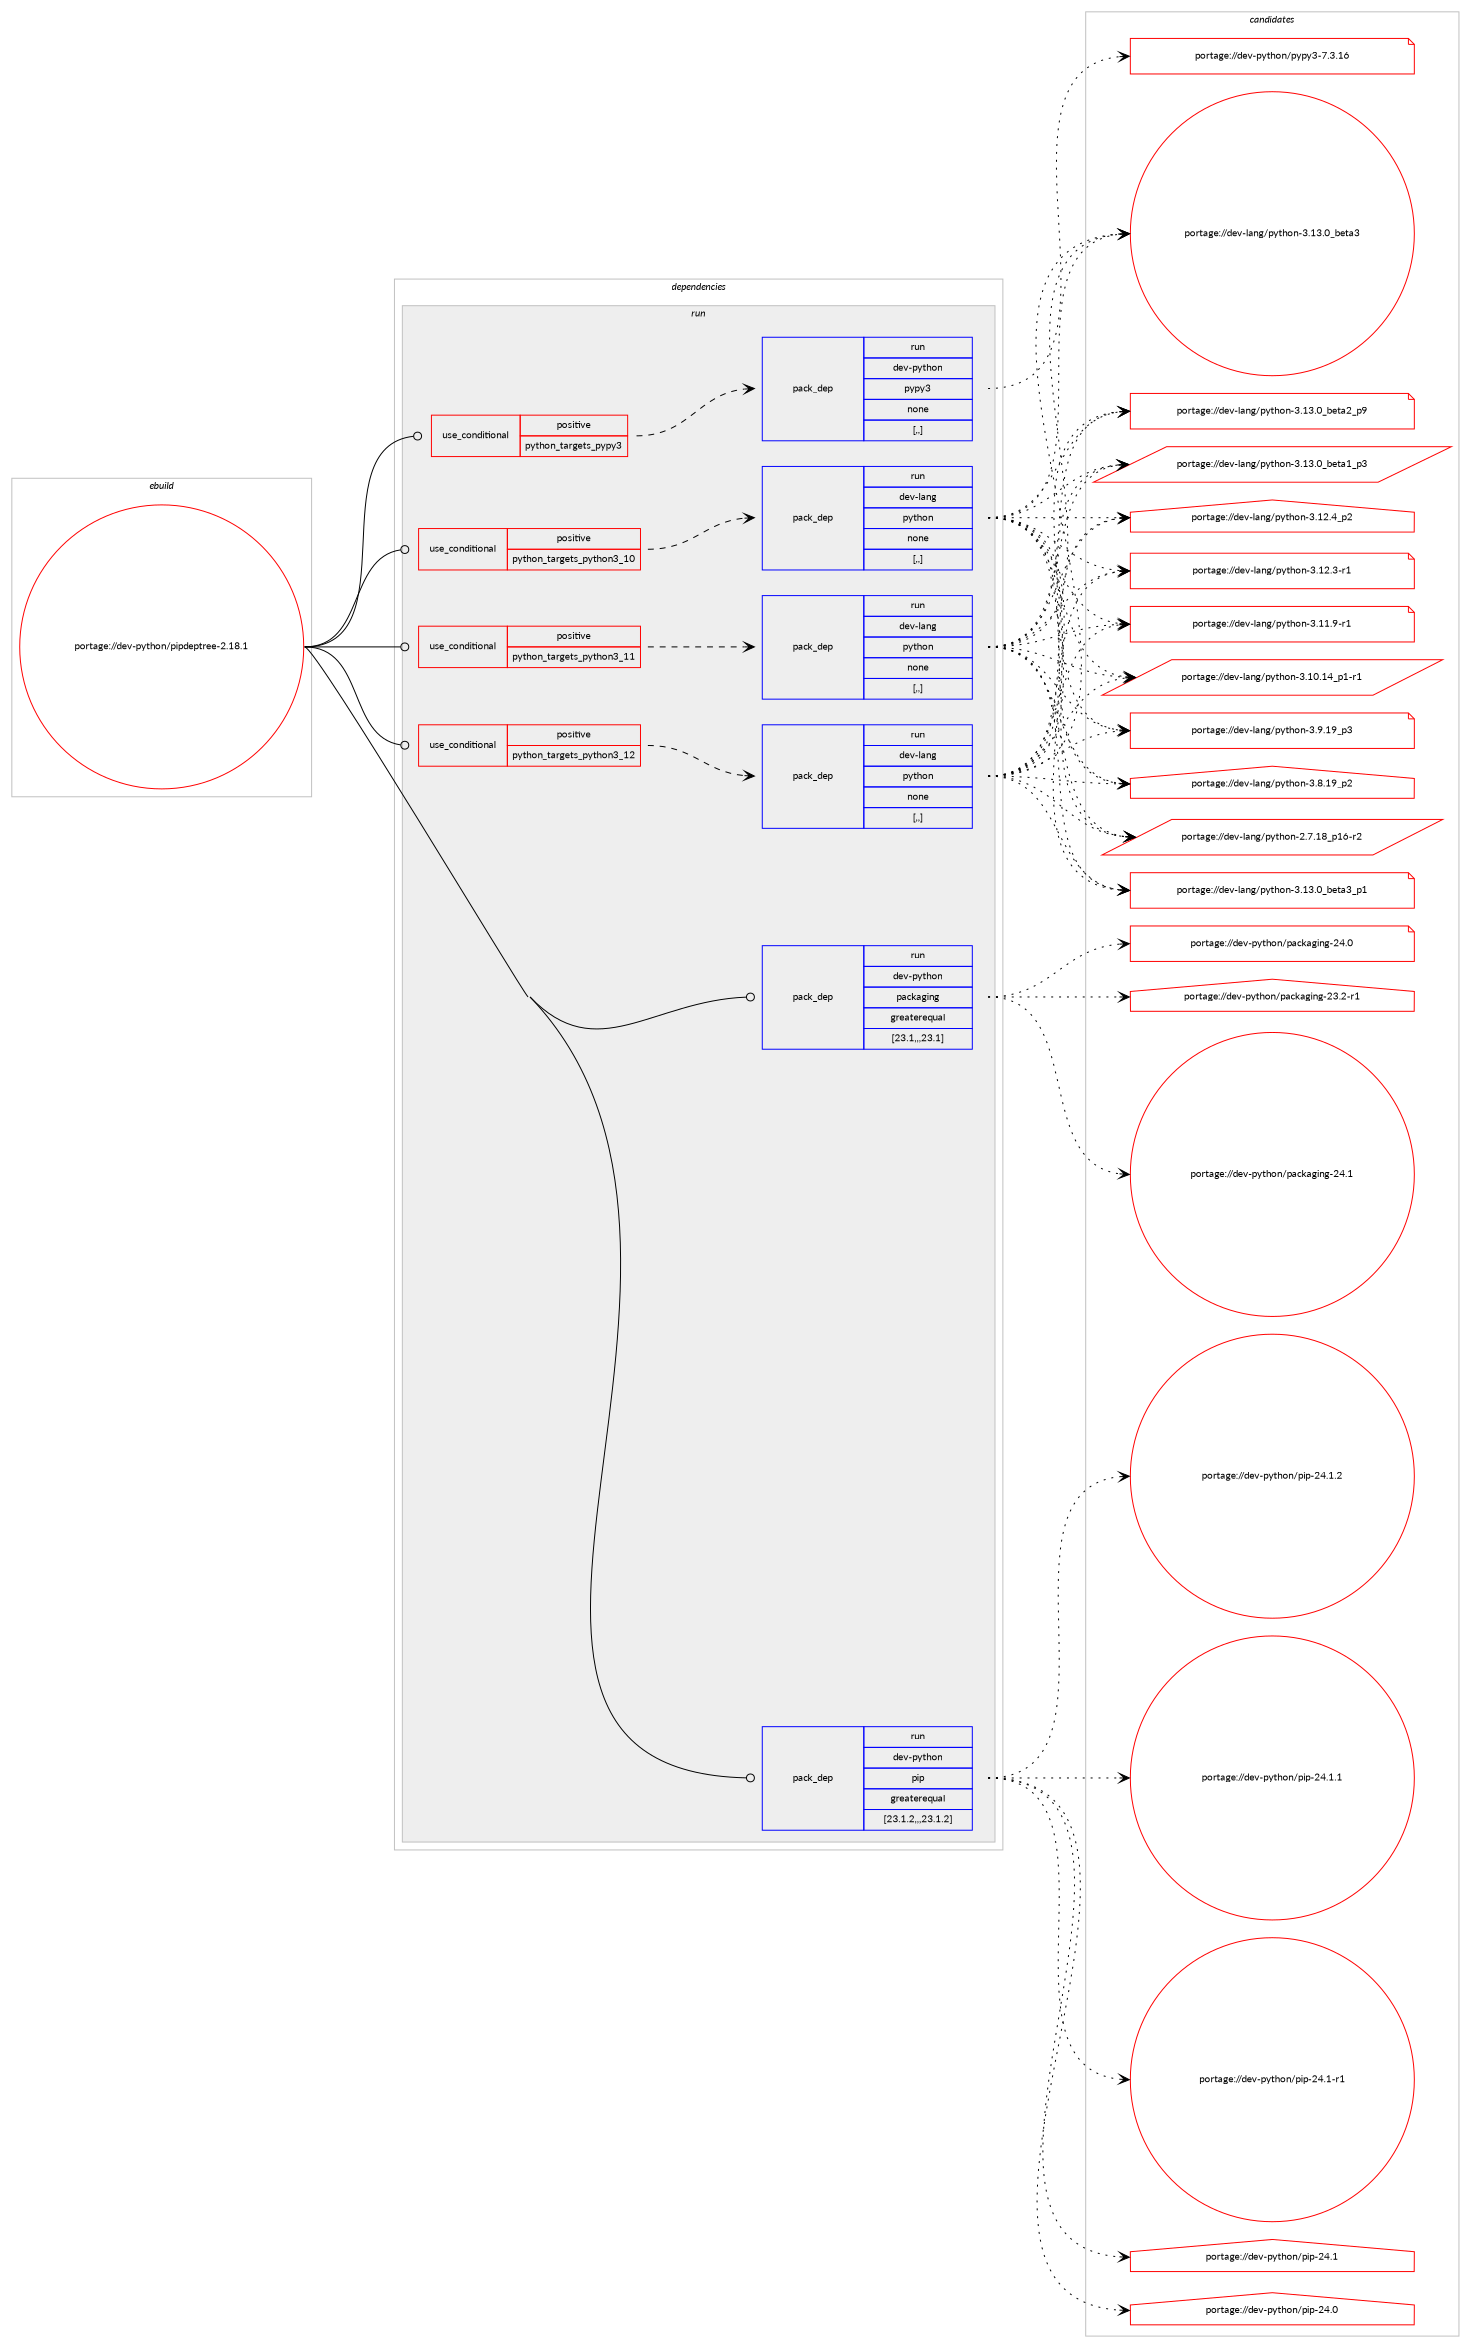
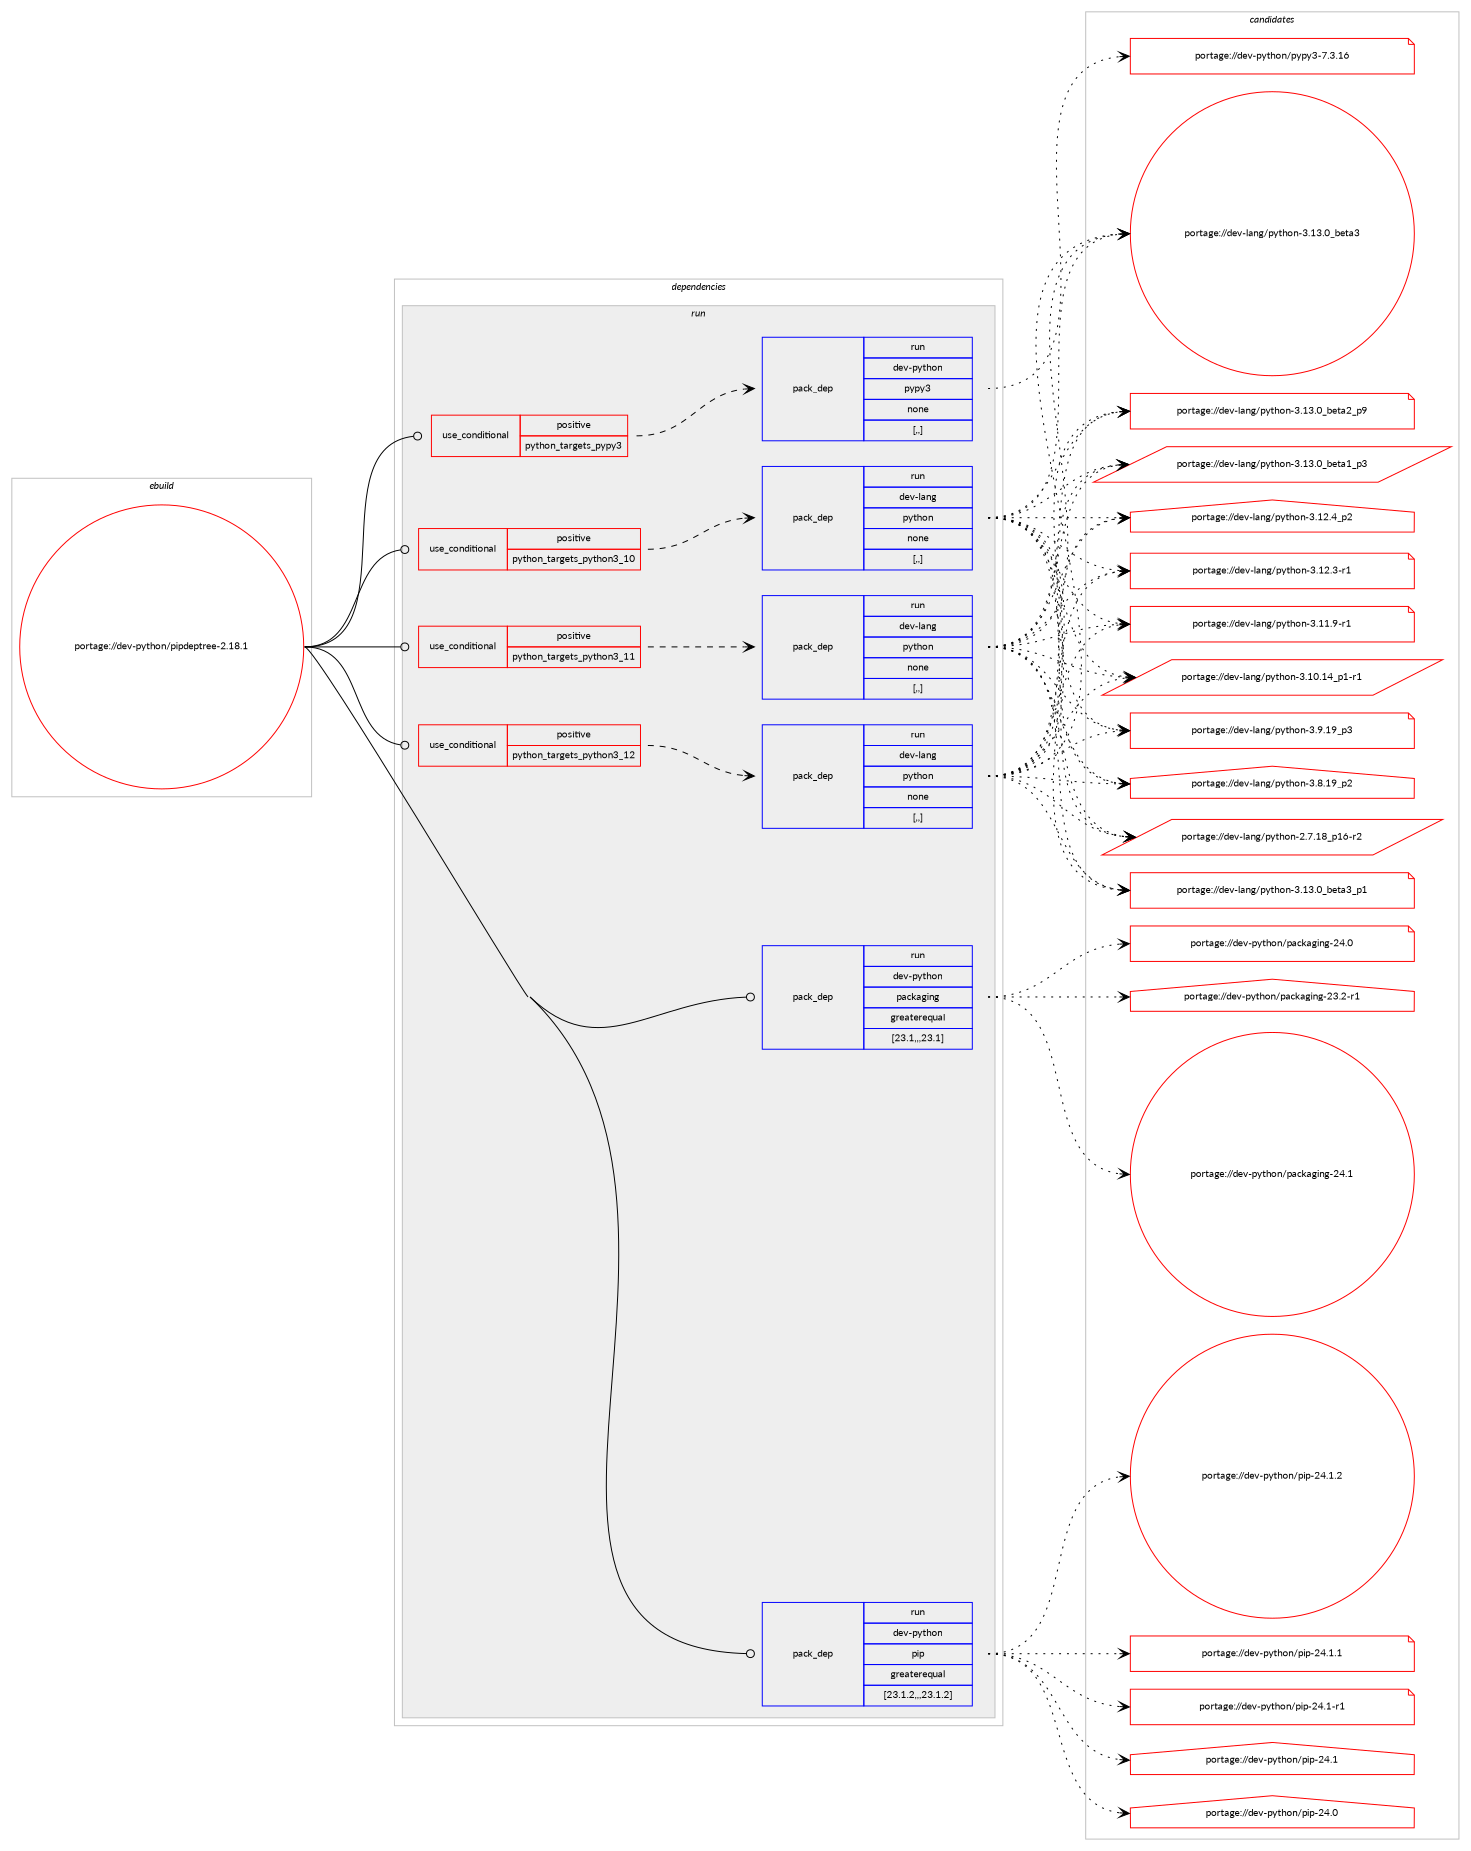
(1272, 1778) -> (1272, 1654)
(1272, 2080) -> (1272, 1707)
